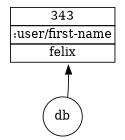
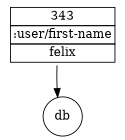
(68, 86) -> (57, 77)
